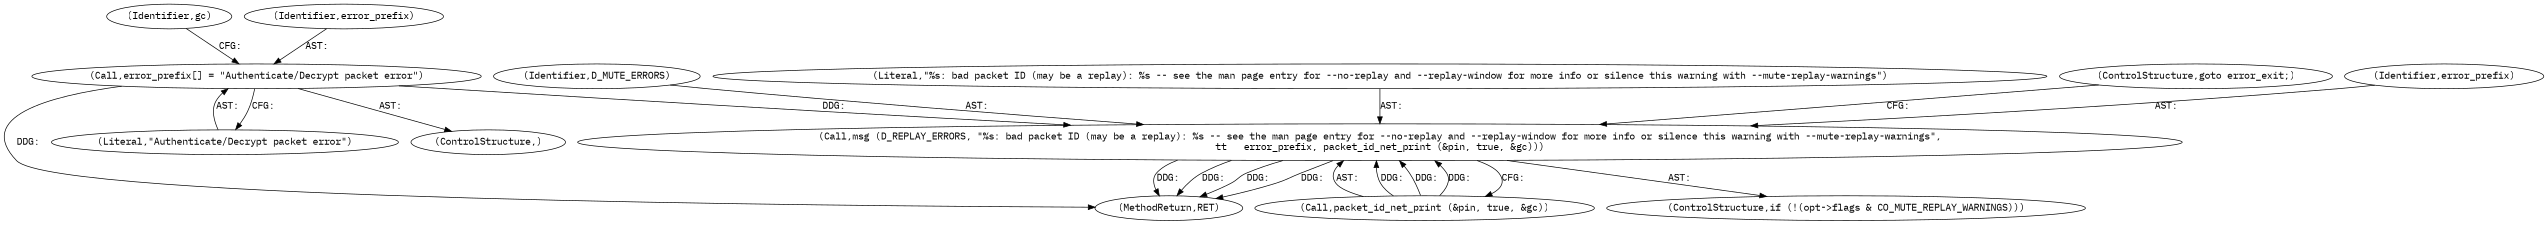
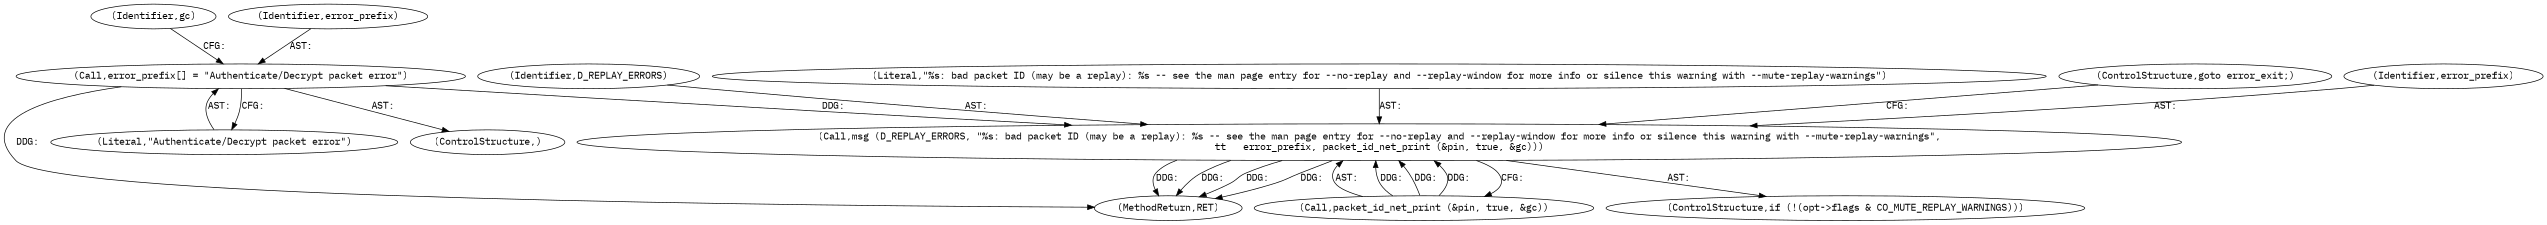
(597, 76) -> (589, 76)
